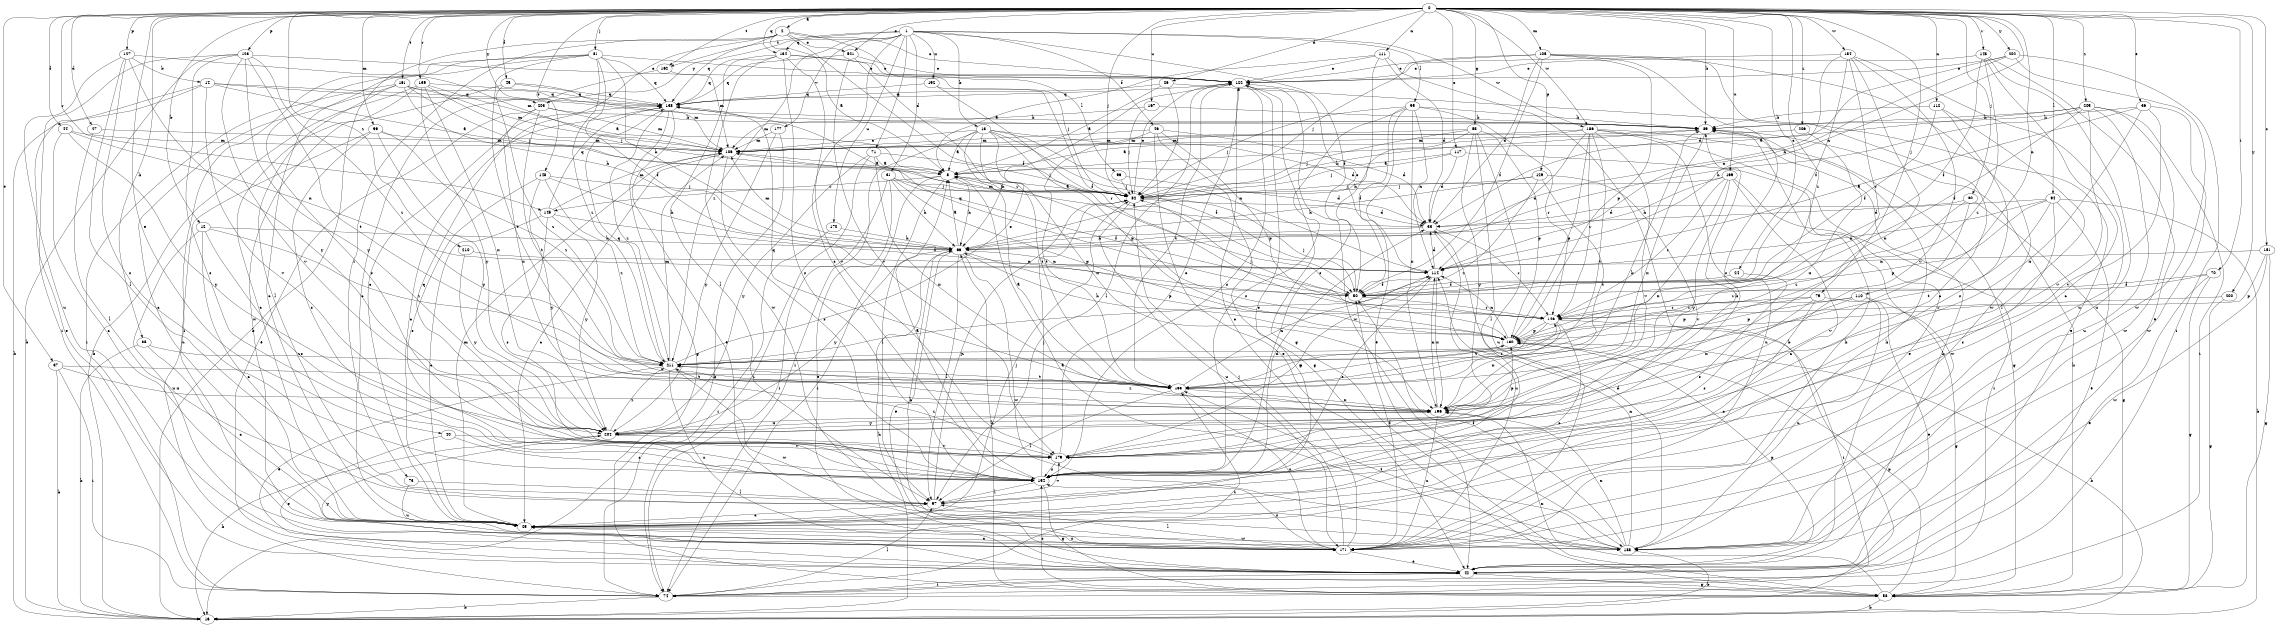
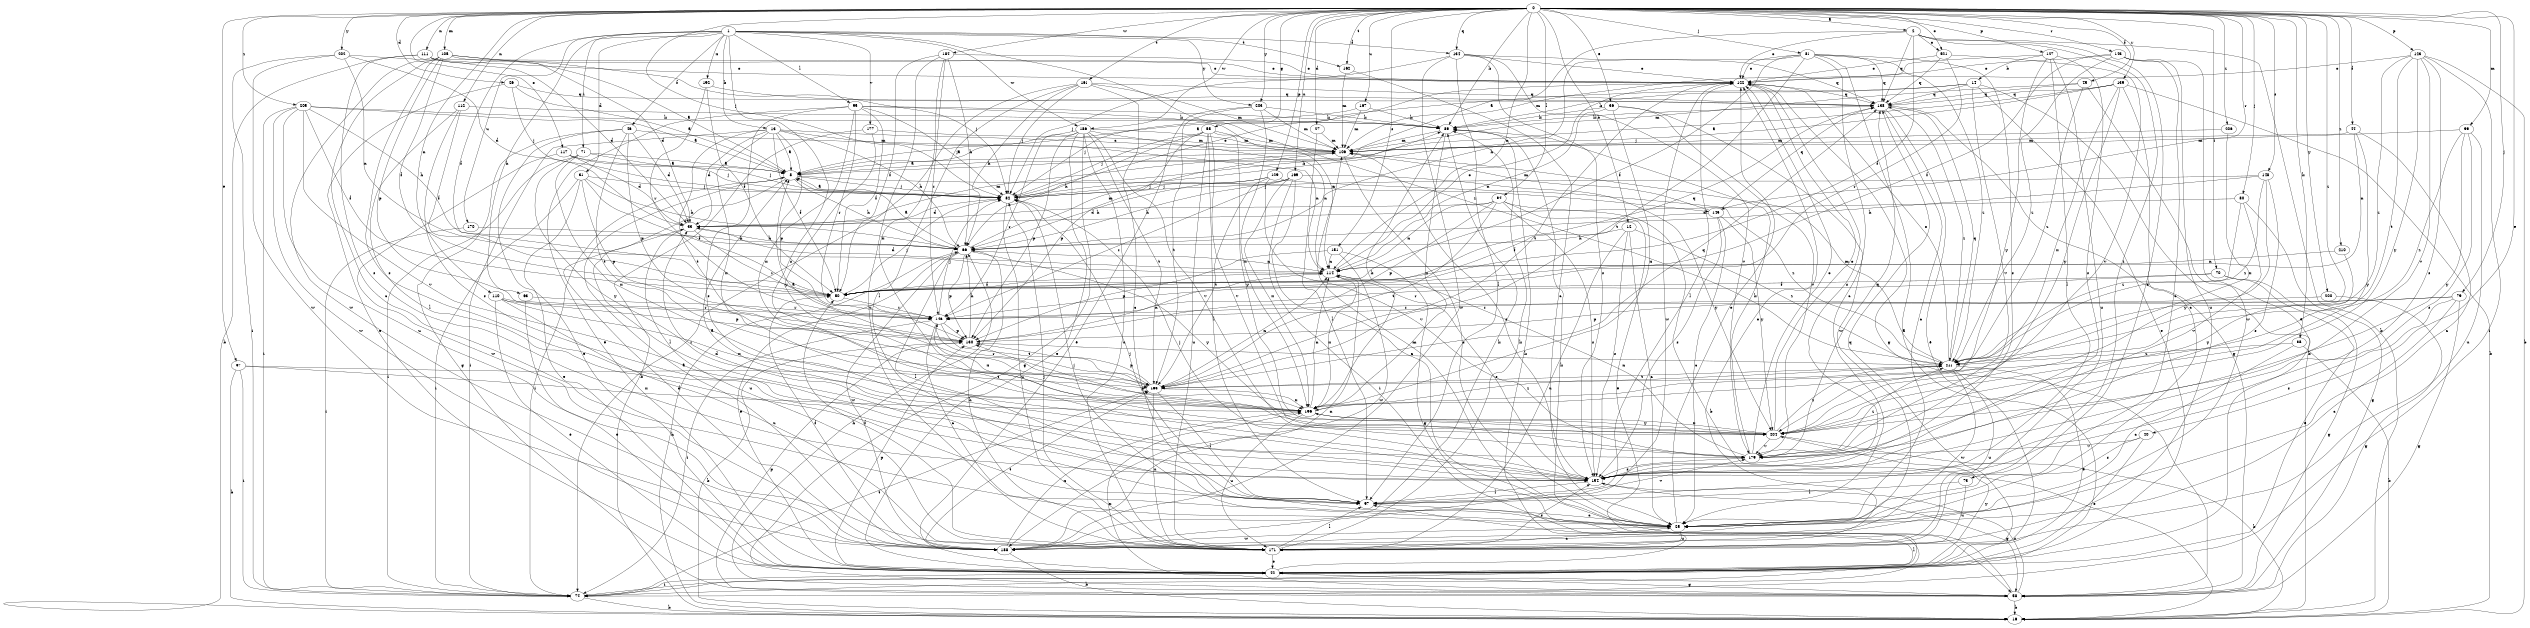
(798, 43) -> (1352, 43)
(1119, 175) -> none
(1859, 187) -> (1488, 187)
none -> (1854, 252)
(1737, 273) -> none
none -> (526, 296)
(185, 331) -> (1904, 331)
(1634, 390) -> (1280, 404)
none -> (1944, 558)
